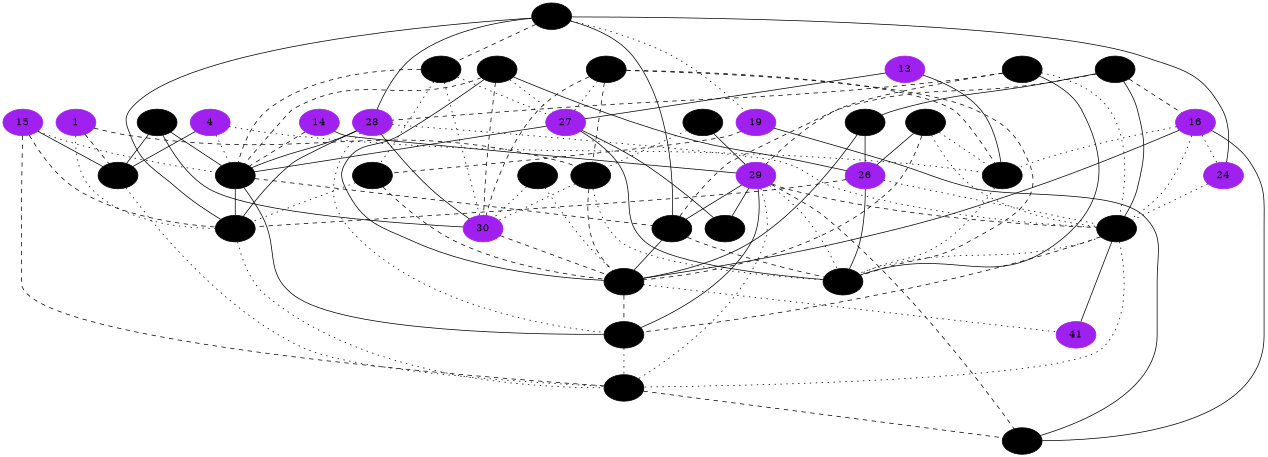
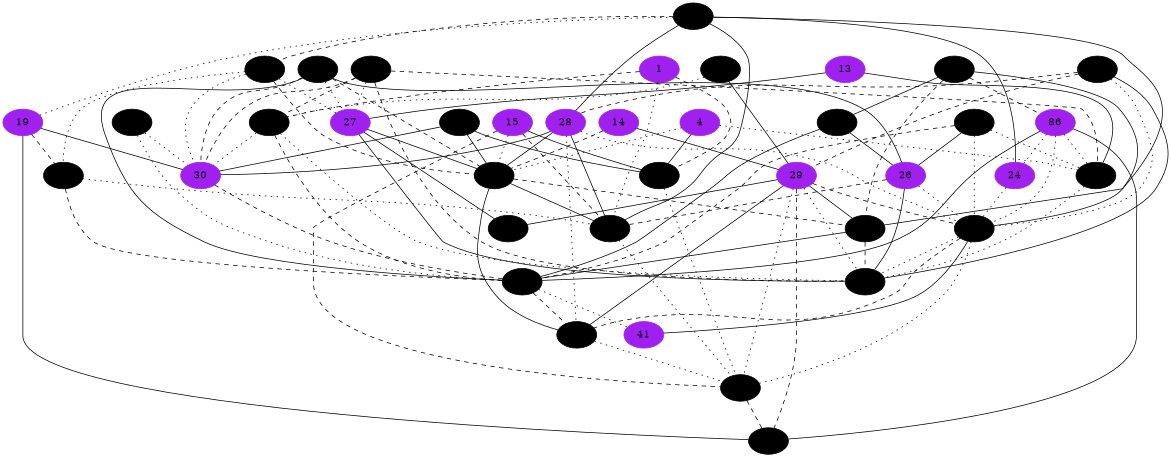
(1195, 122) -> (1055, 122)
none -> (105, 147)
